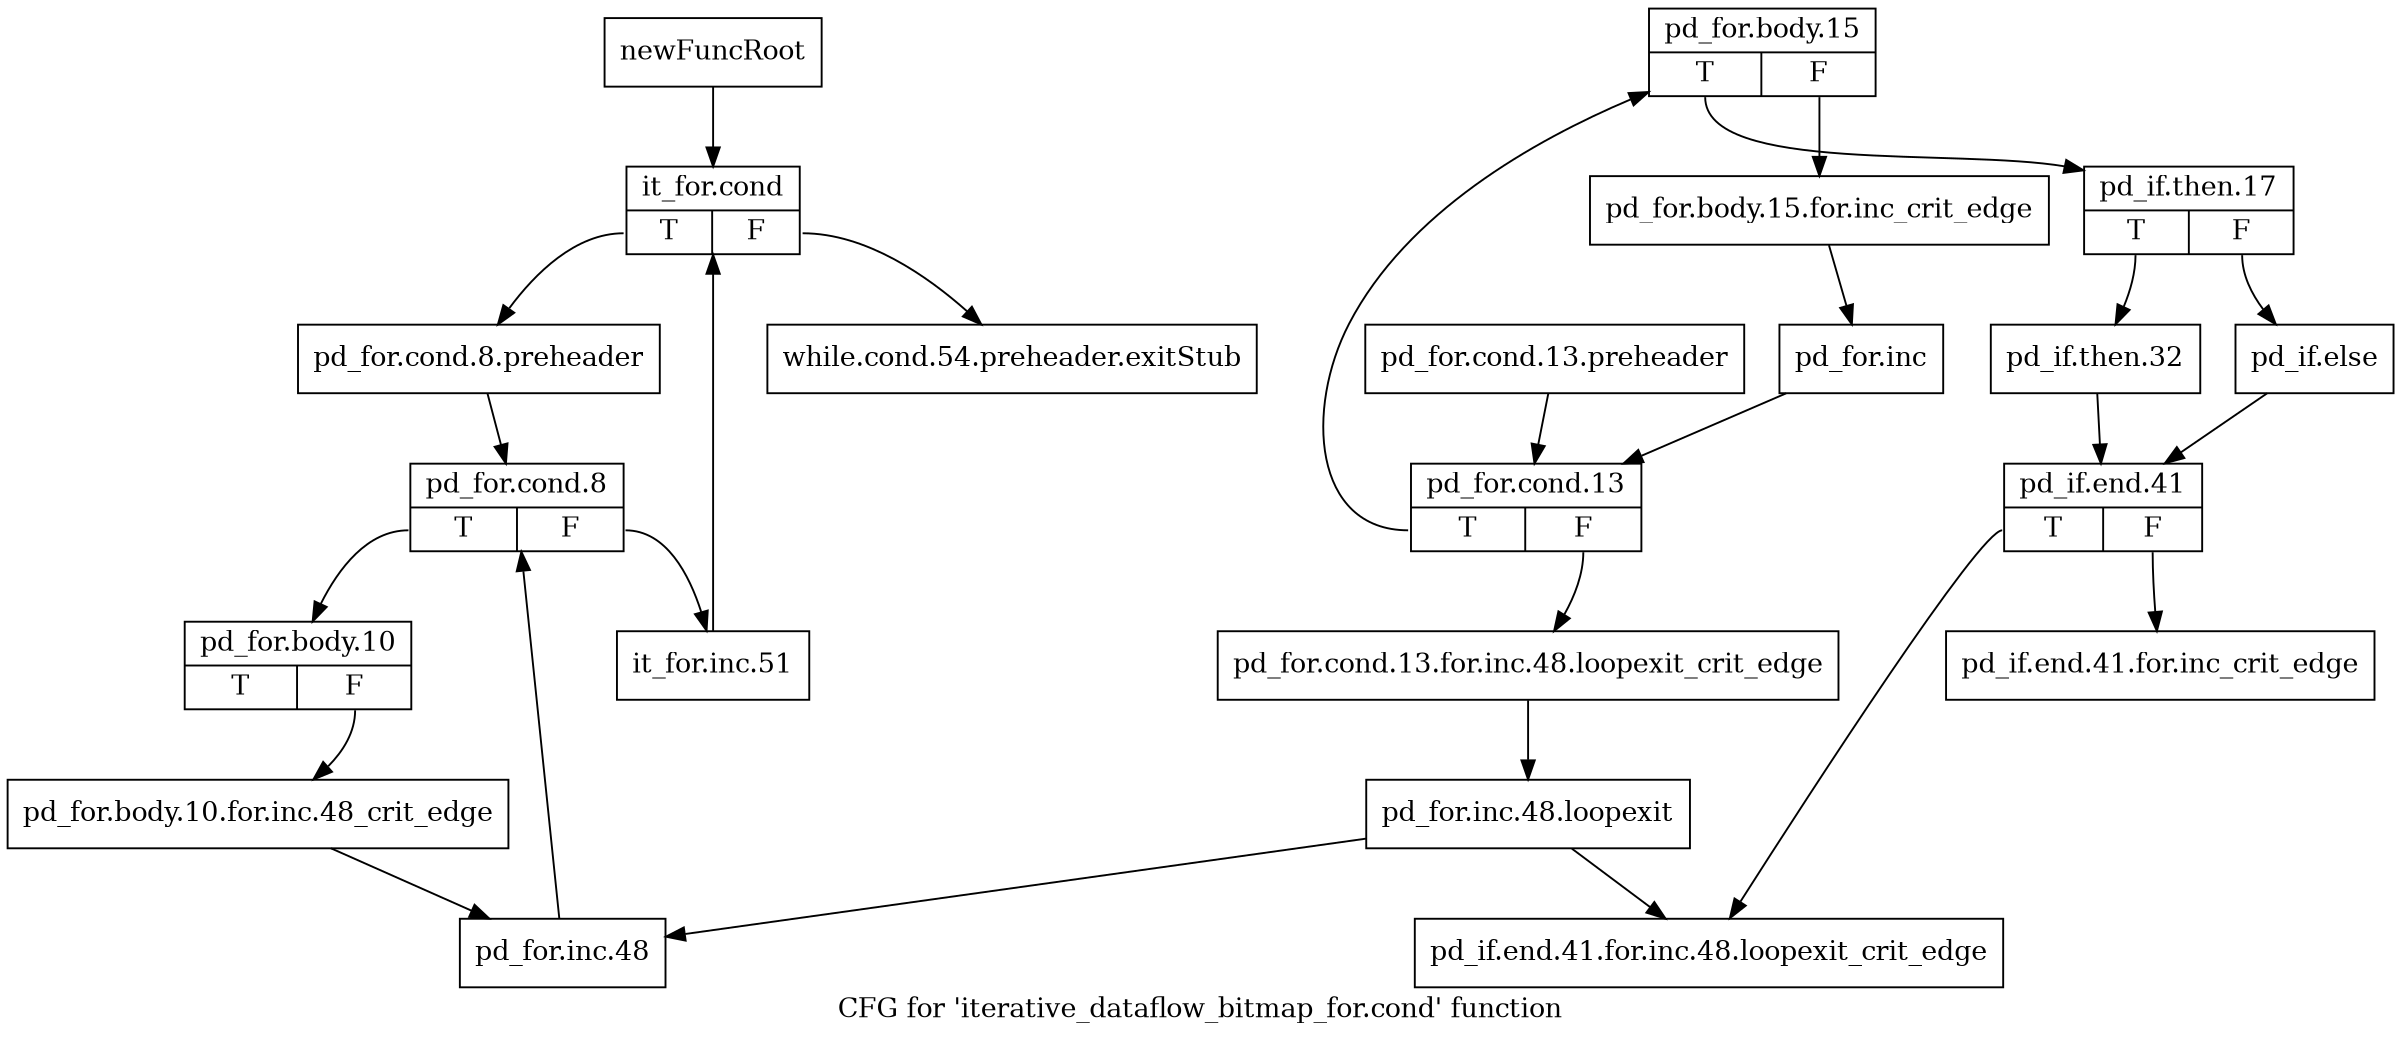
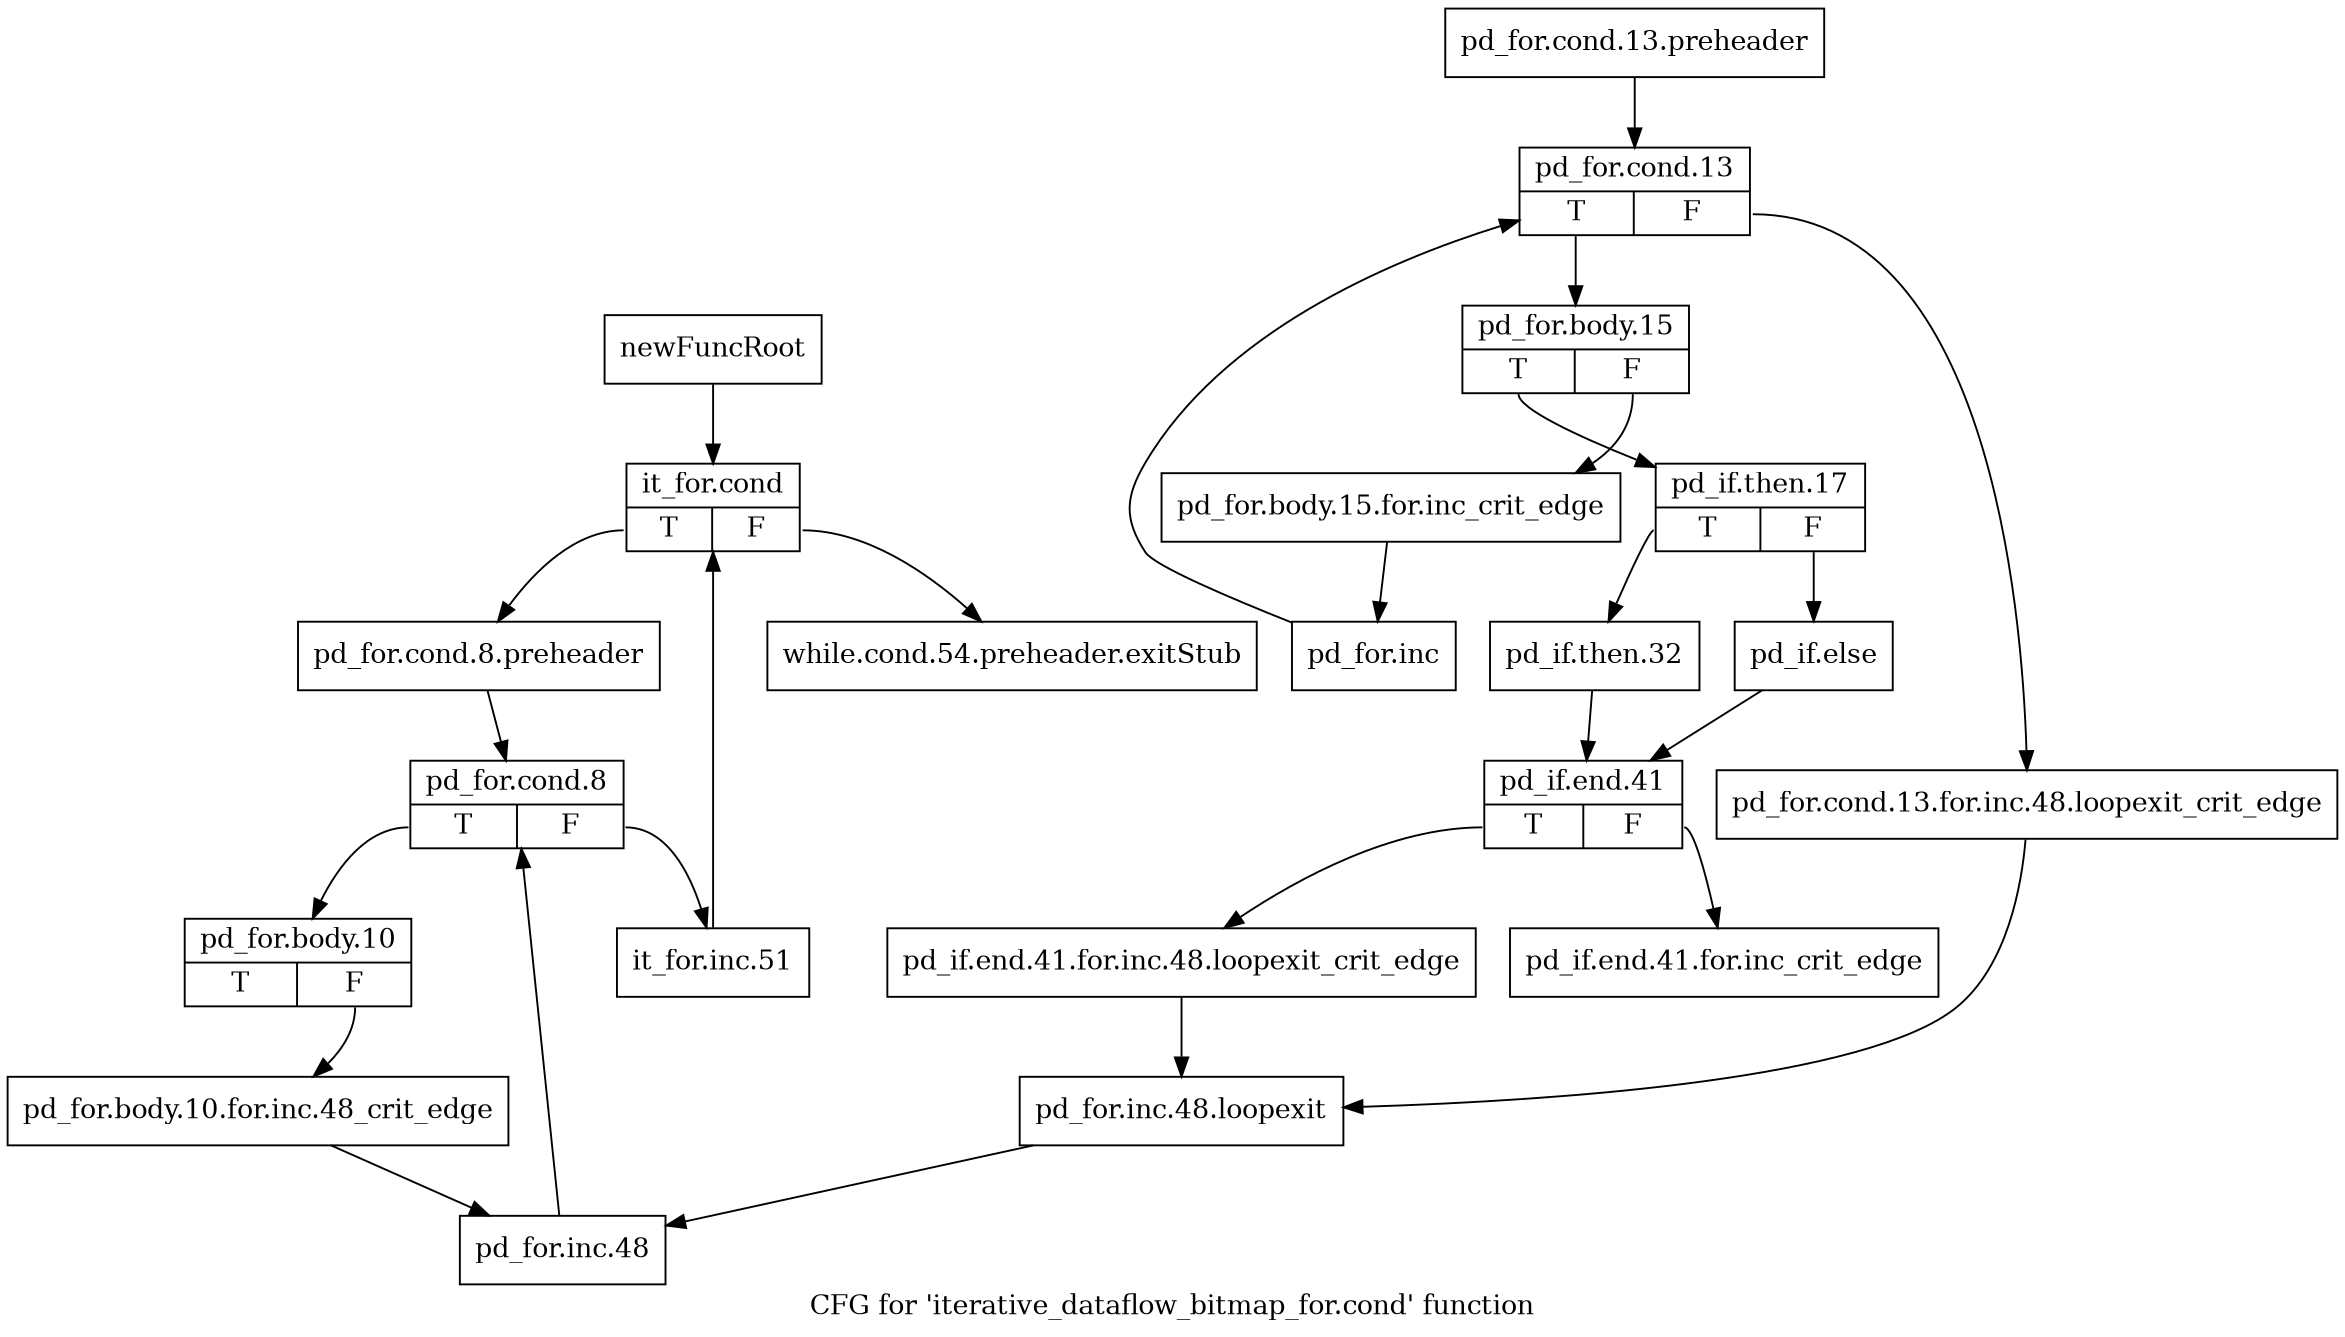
(1611, 878) -> (1182, 1027)
